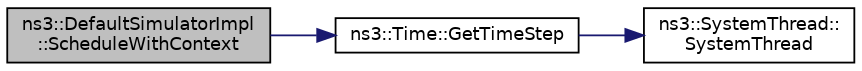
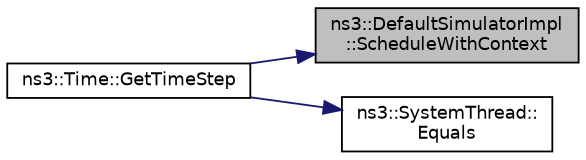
(294, 35) -> (274, 60)
(749, 35) -> (447, 124)
